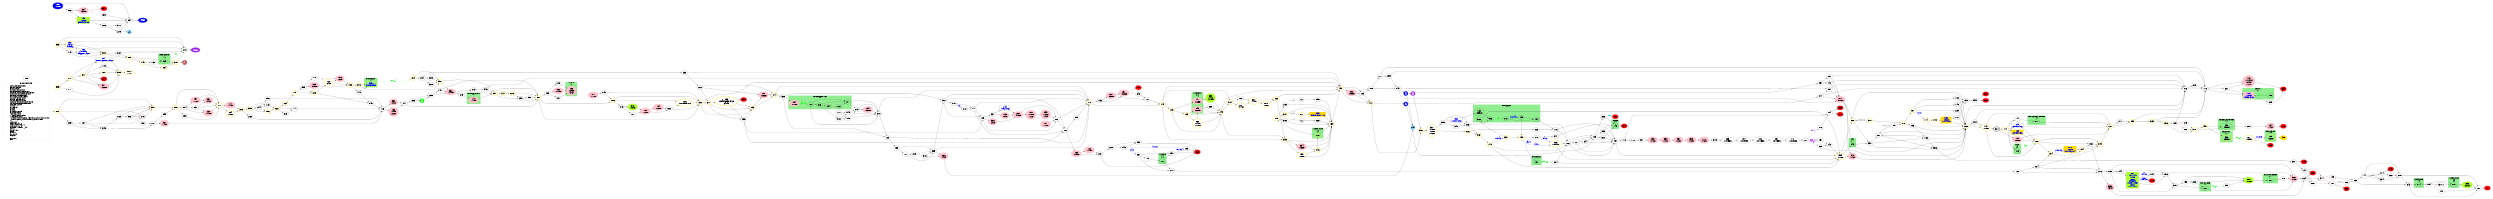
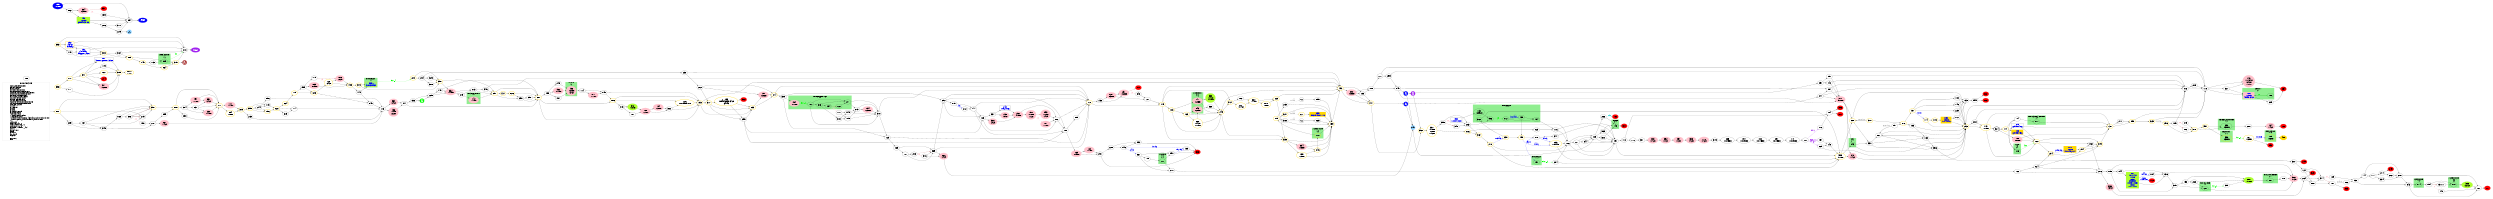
none -> (582, 91)
(1155, 147) -> (1155, 147)
